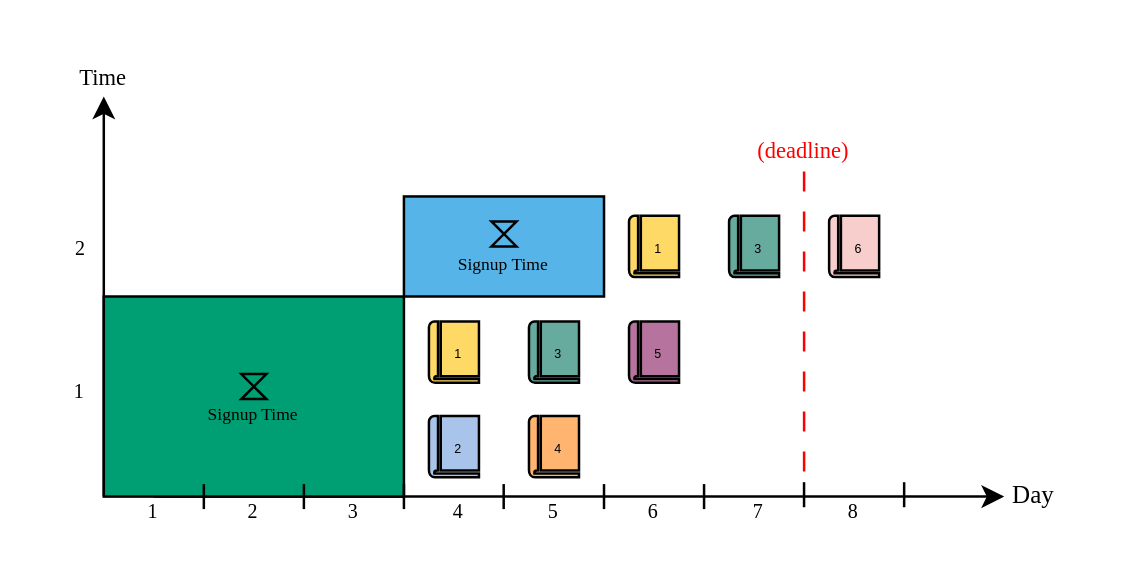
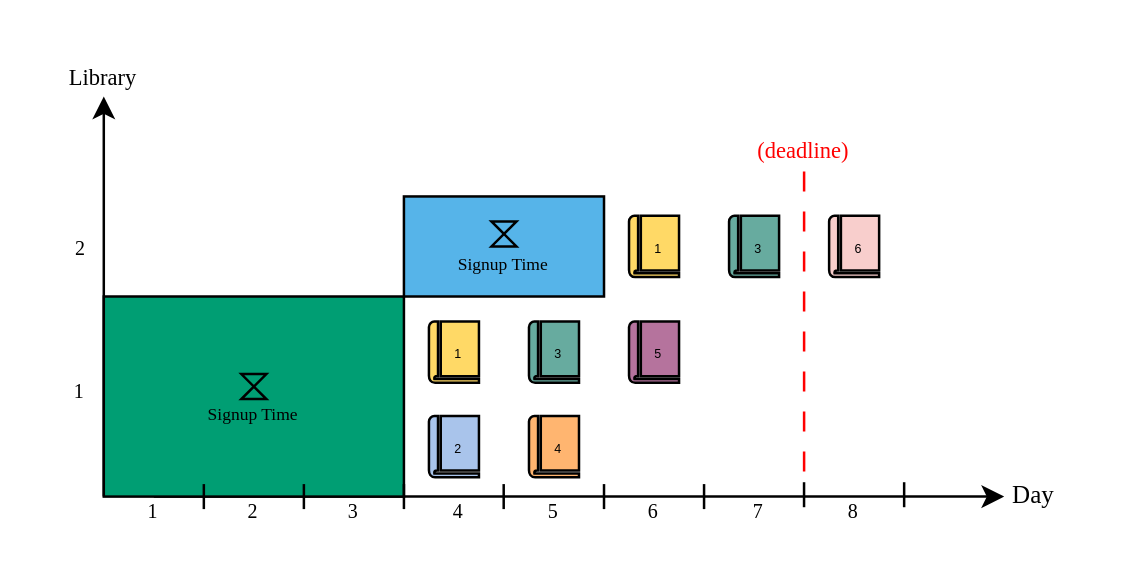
(104, 76) -> (104, 76)
